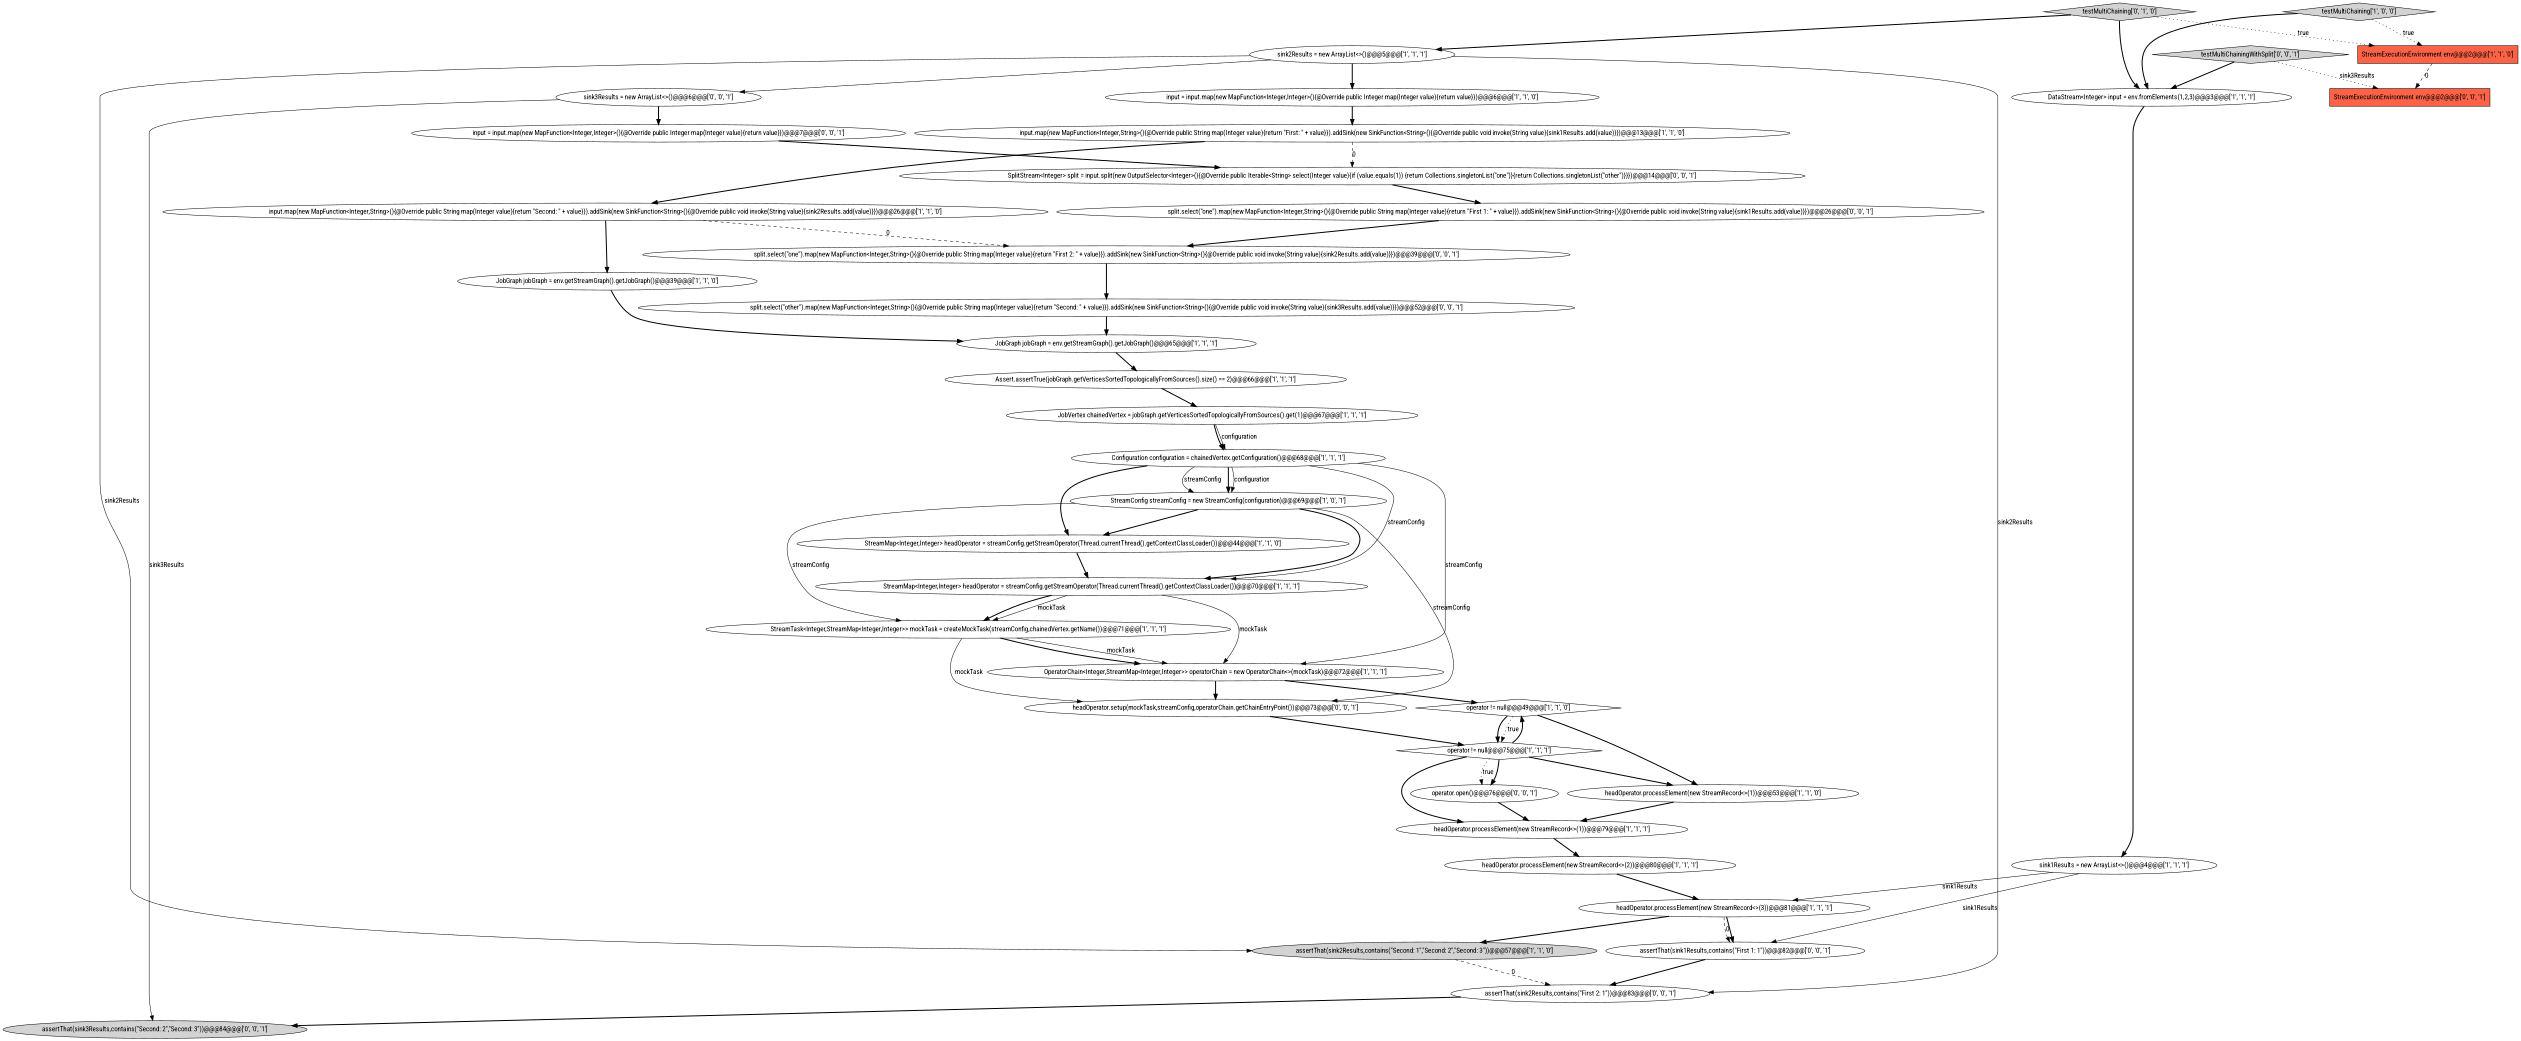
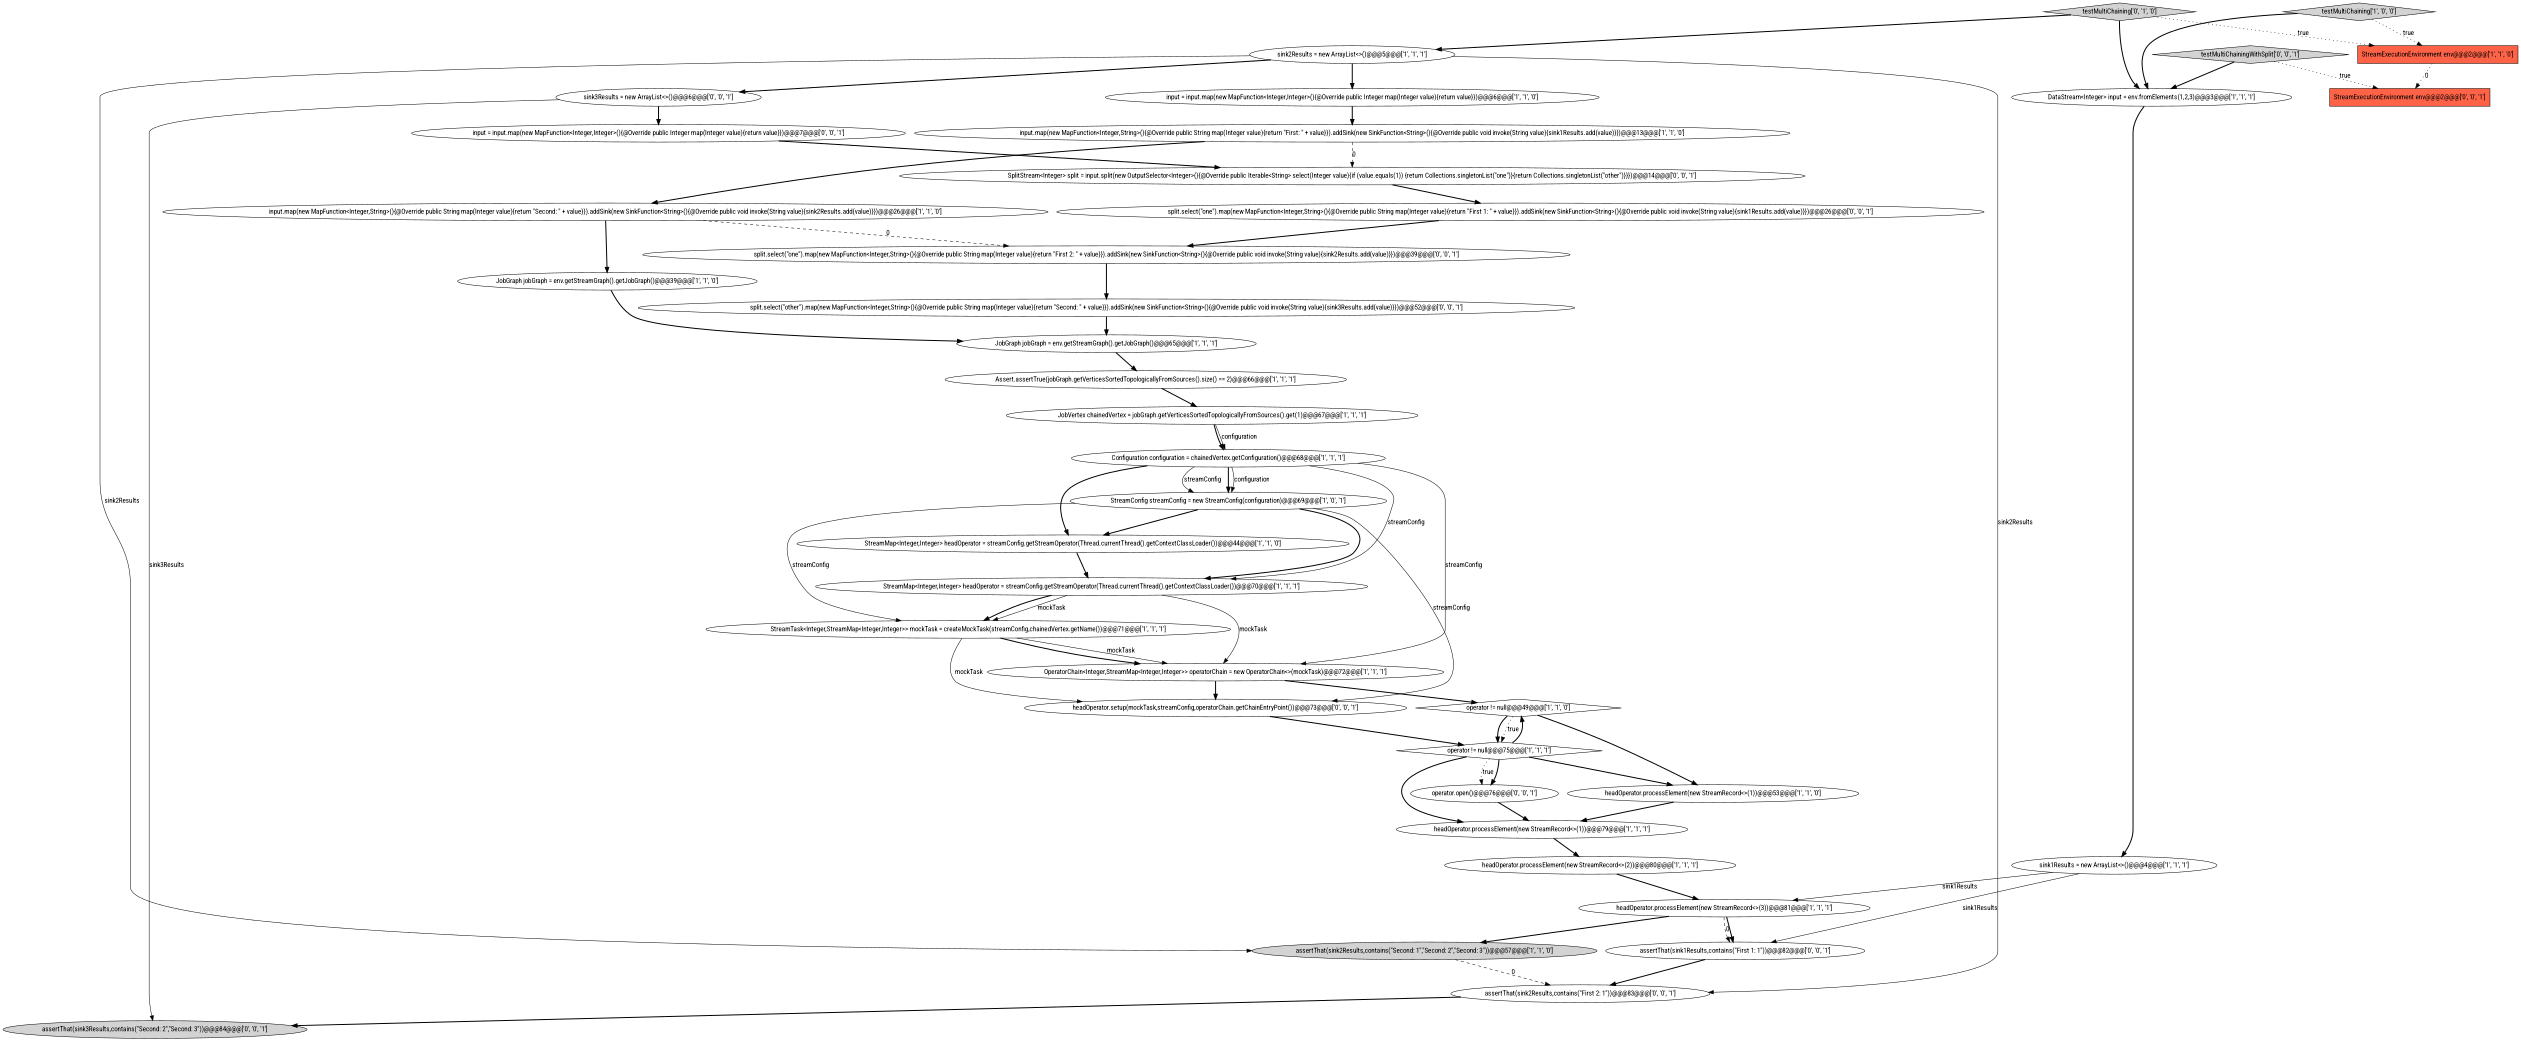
(2425, 74) -> (2425, 74)
(1008, 76) -> (1008, 76)
(2357, 76) -> (2345, 76)
